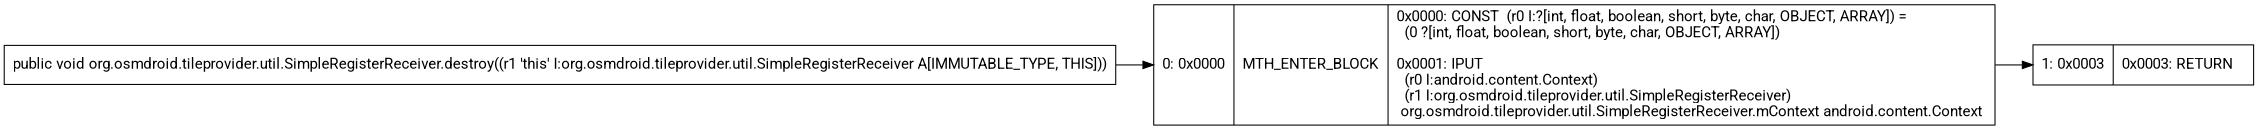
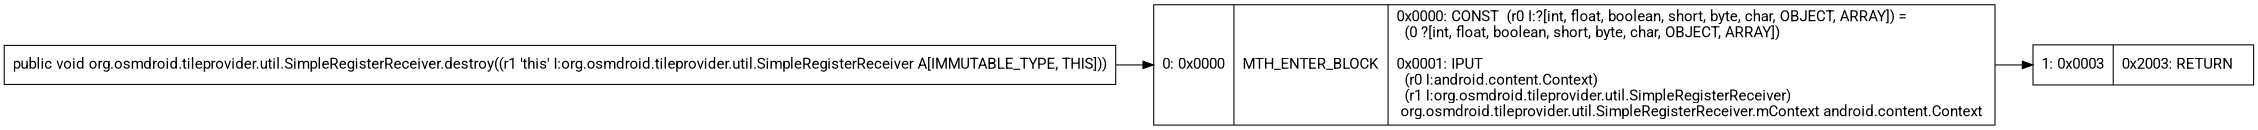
(2183, 64) -> (2183, 64)
